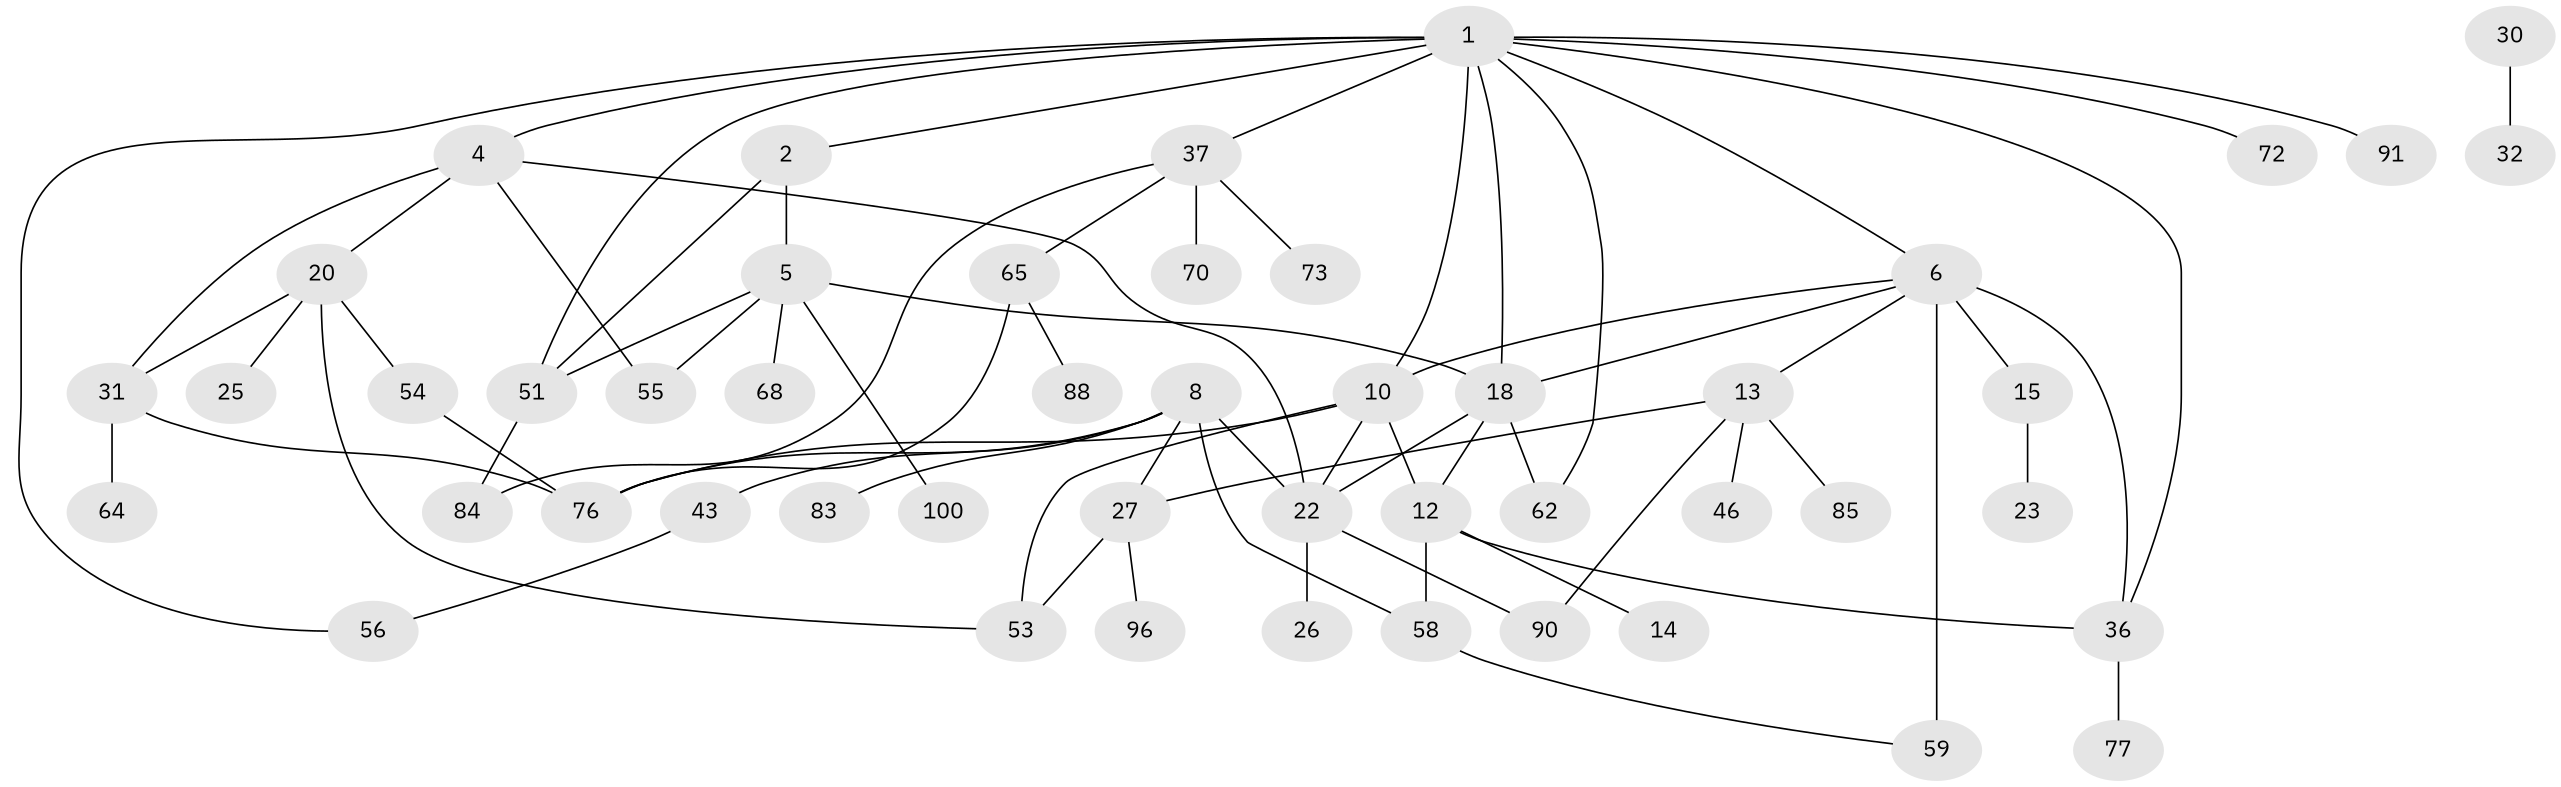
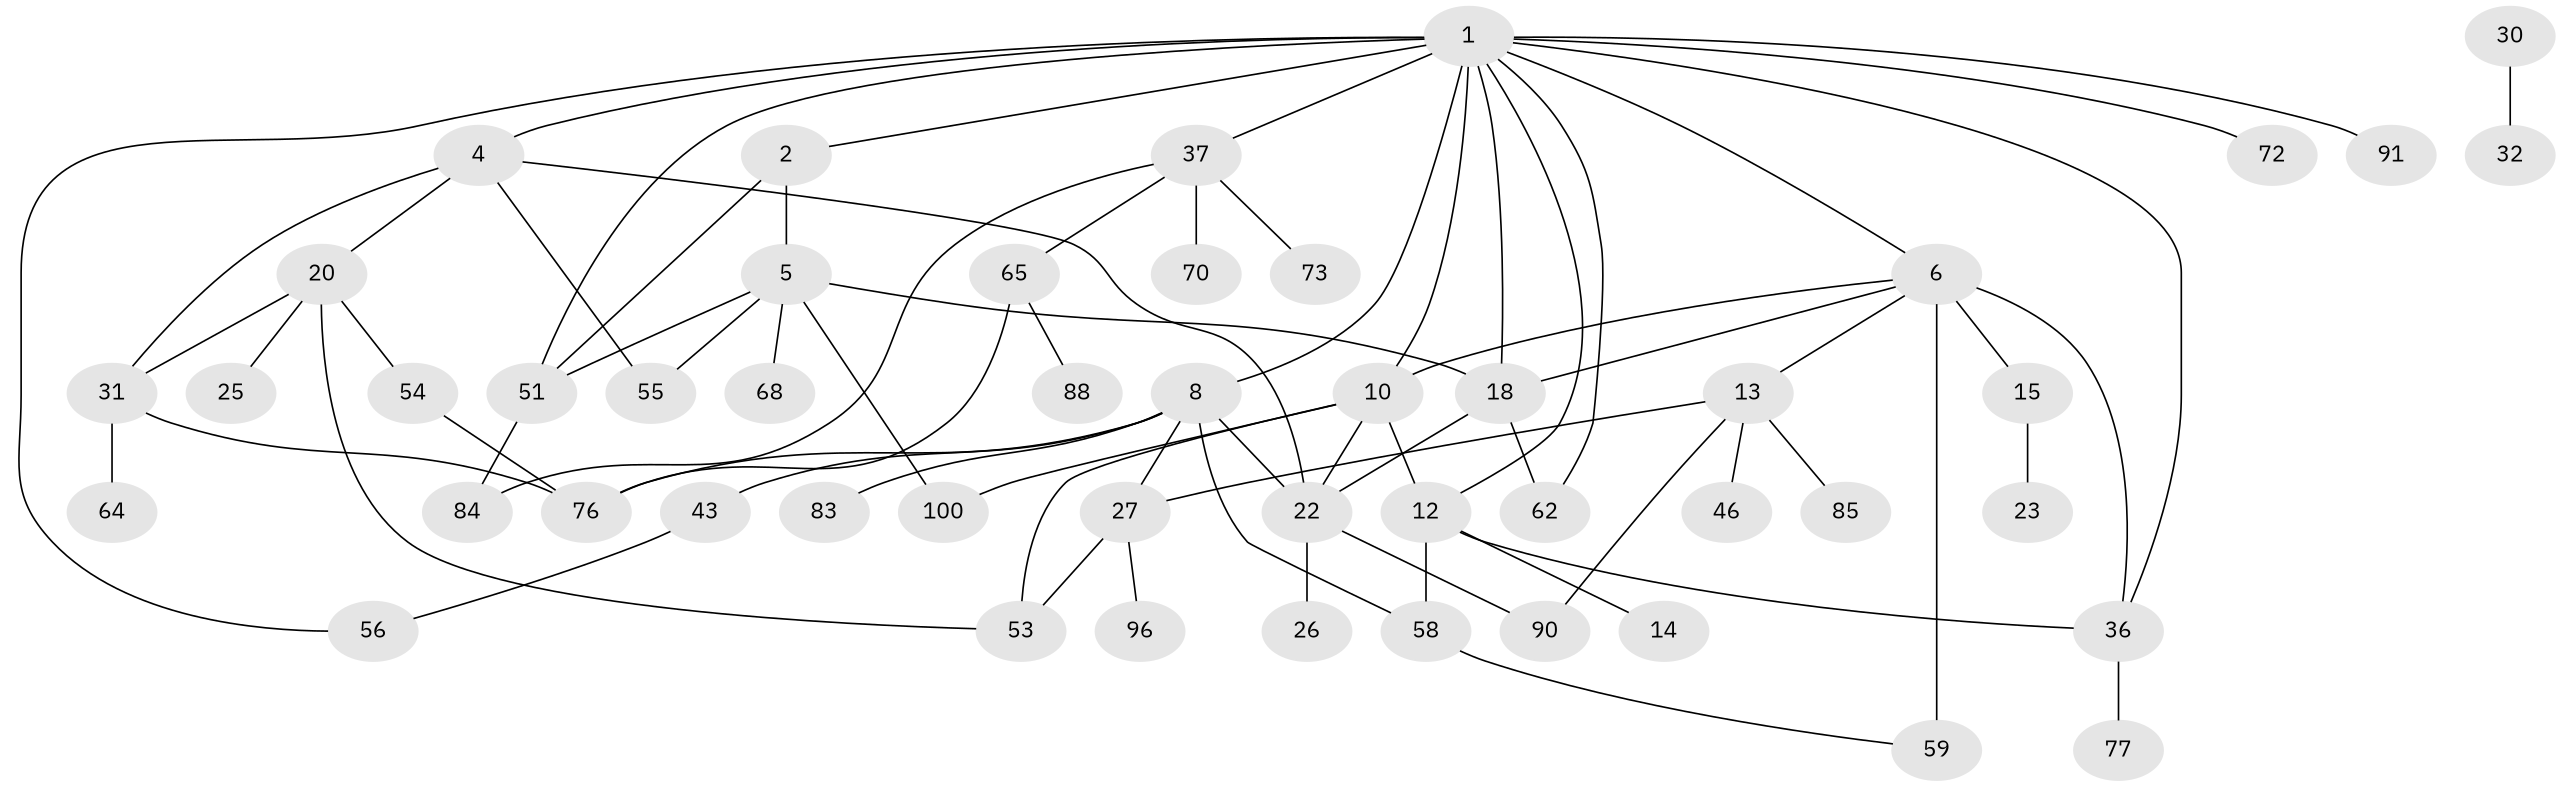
none -> (1398, 263)
(941, 442) -> (1068, 468)
(1463, 453) -> (1580, 296)
